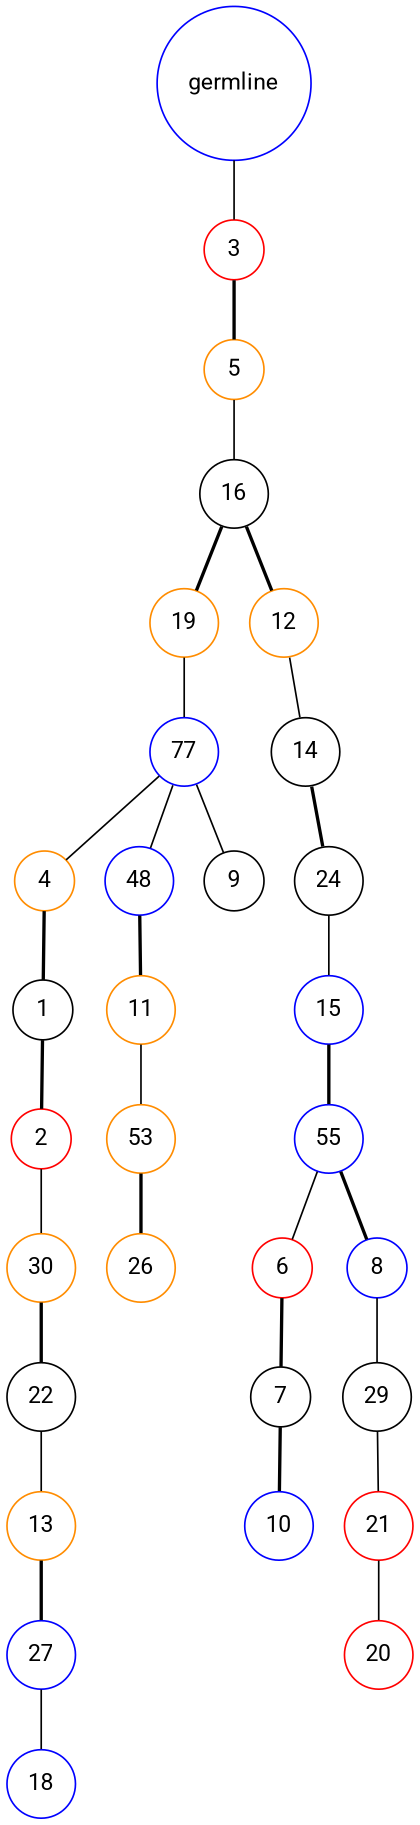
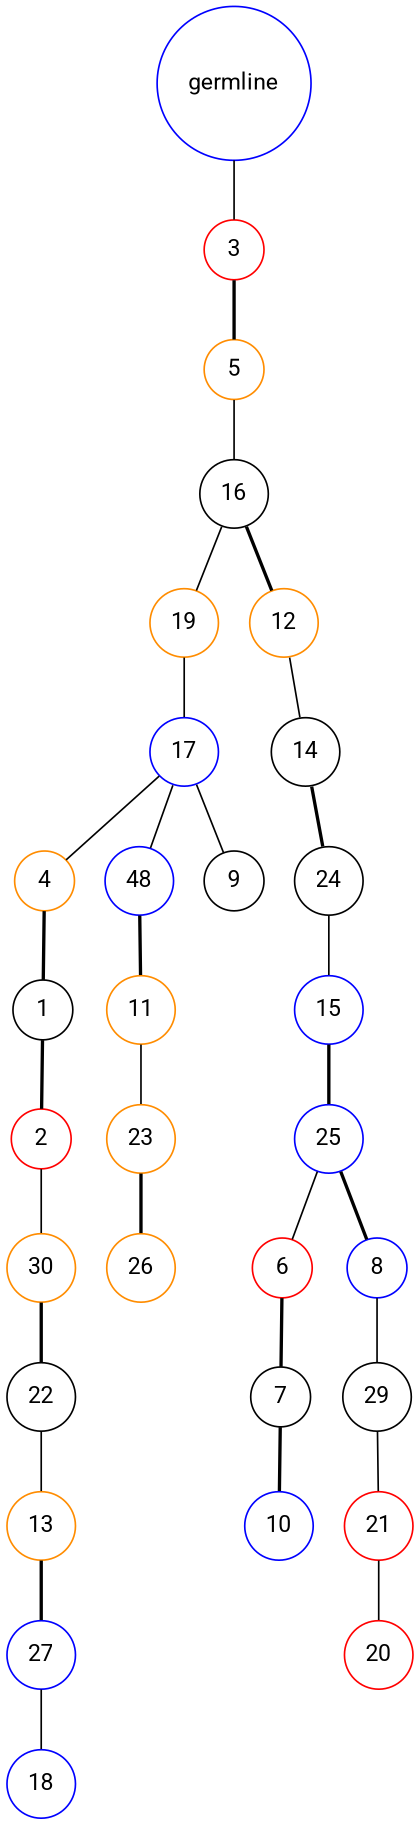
(209, 559) -> (209, 559)
(184, 752) -> (184, 752)
(141, 1139) -> (141, 1139)
(329, 1139) -> (329, 1139)
